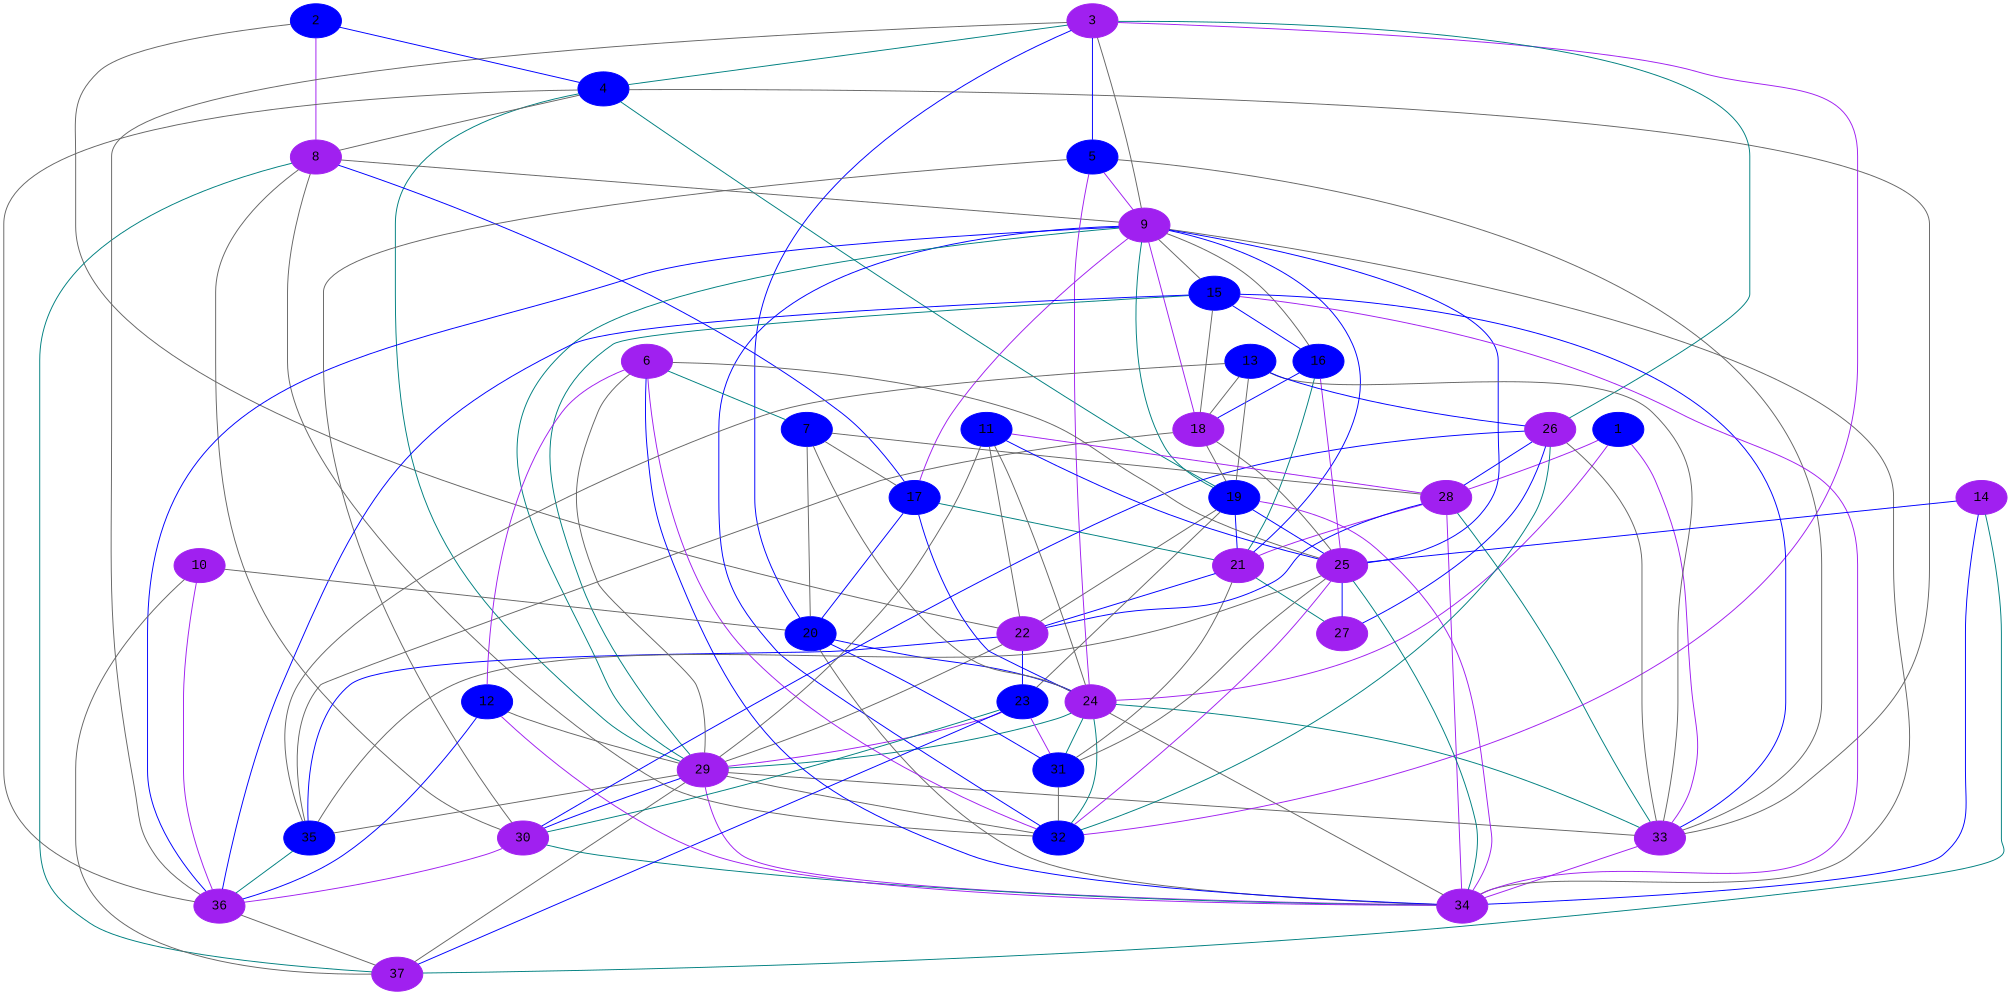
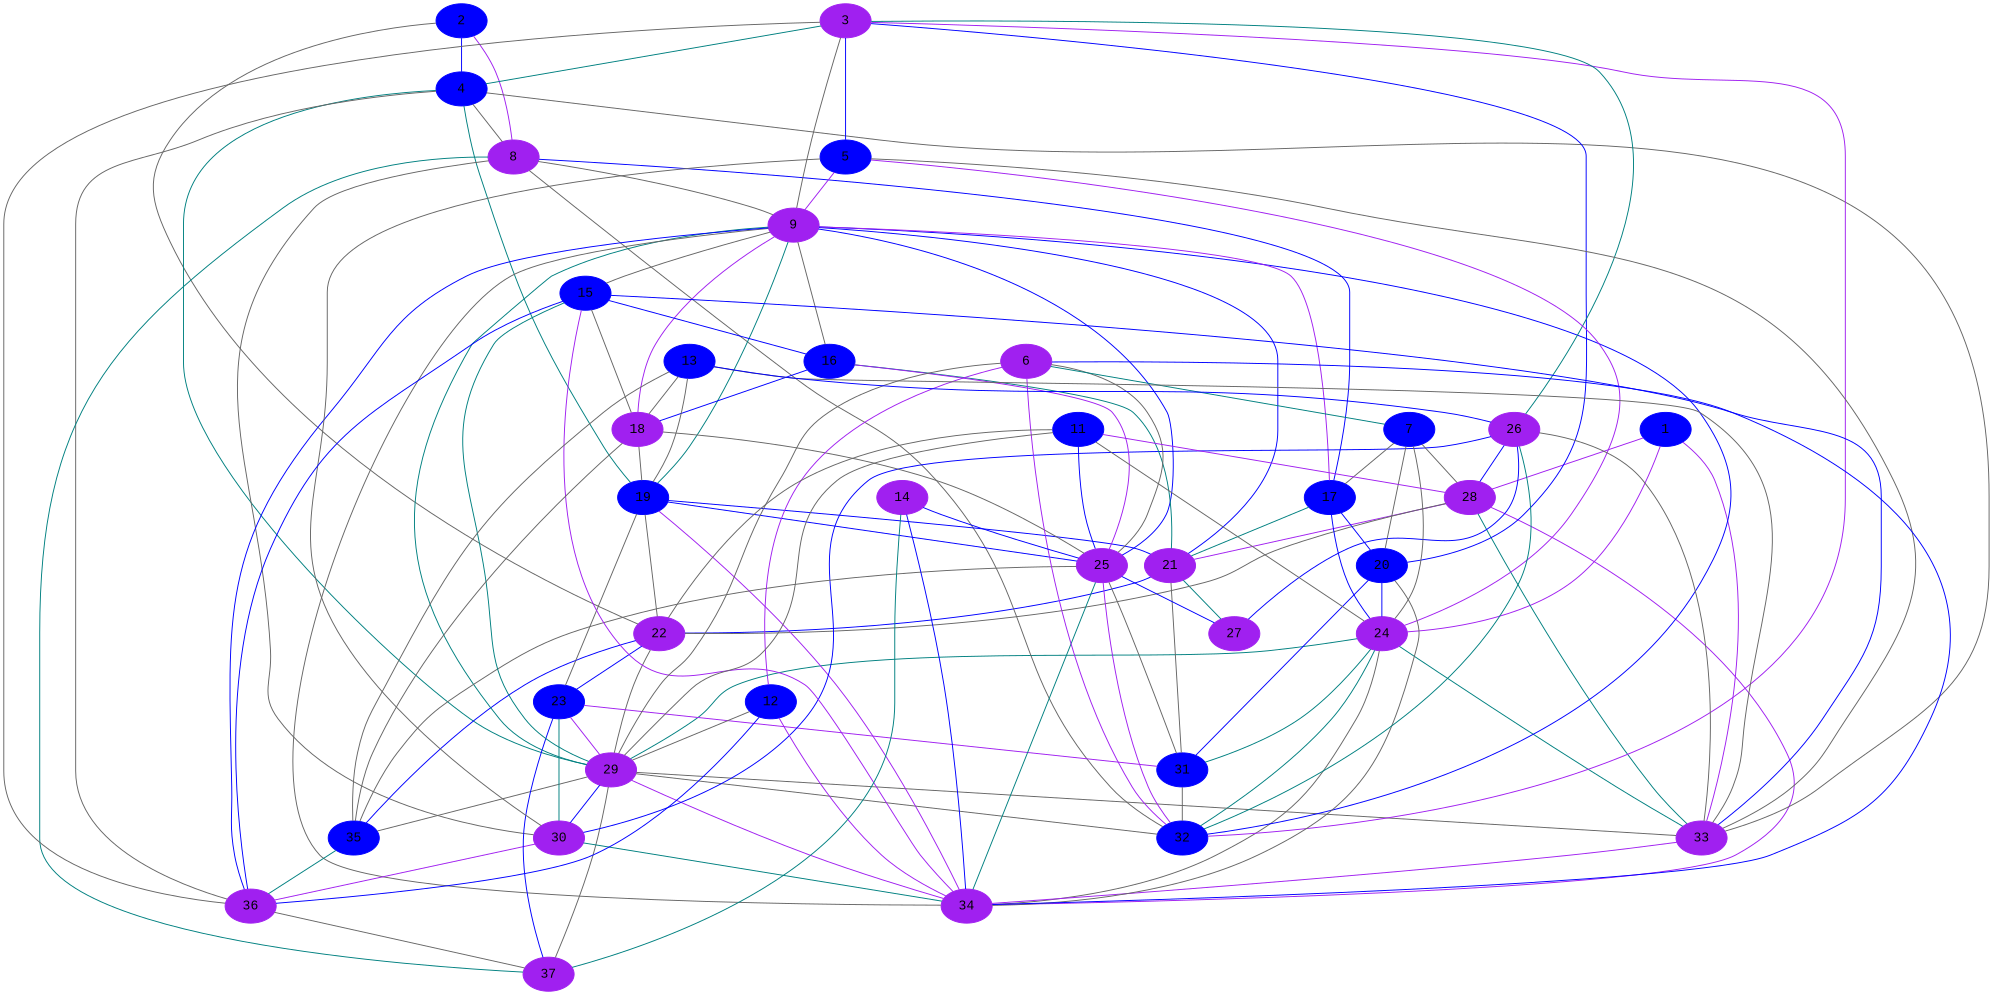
(200, 566) -> none
(1245, 595) -> (1073, 609)
